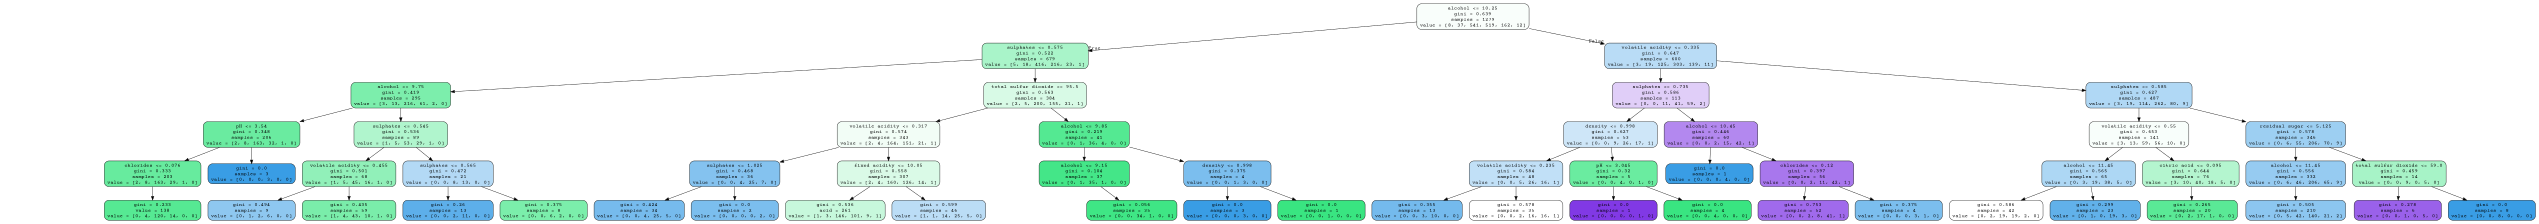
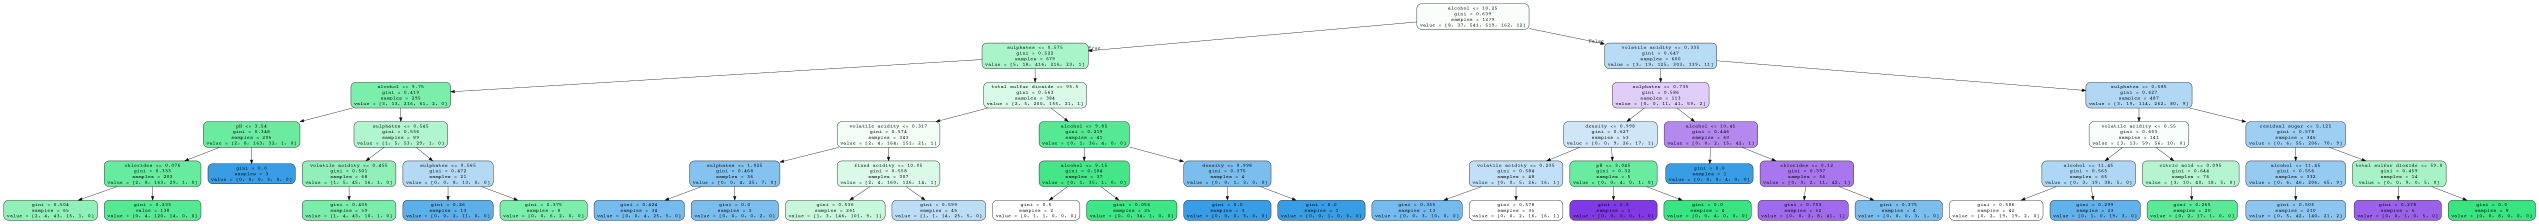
none -> (51, 210)
(252, 210) -> none
(835, 210) -> (835, 210)
none -> (1036, 210)
(1321, 210) -> (1321, 210)
(2492, 210) -> (2492, 210)
